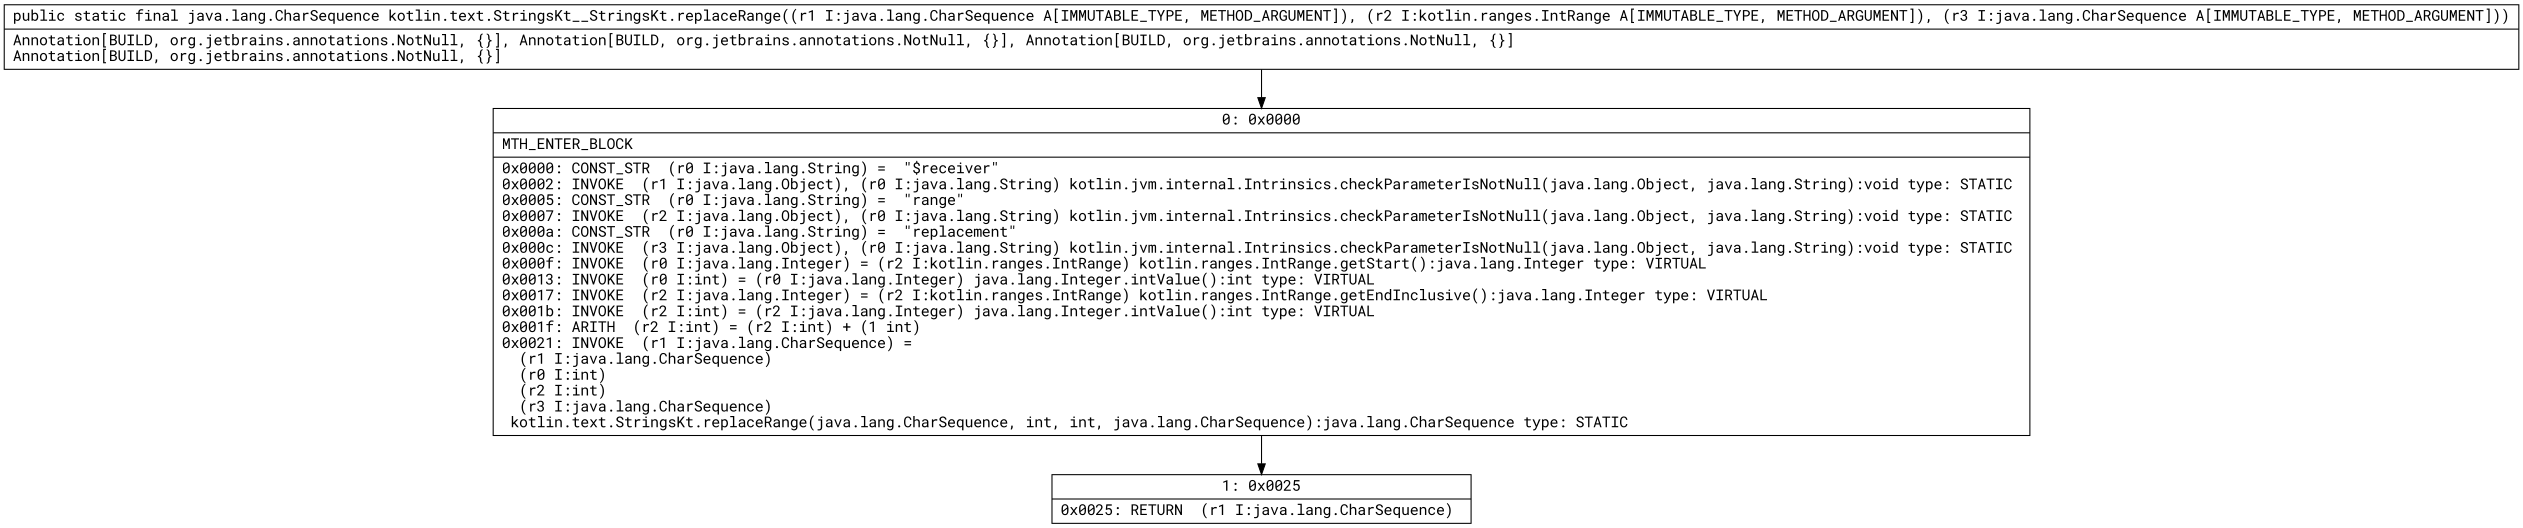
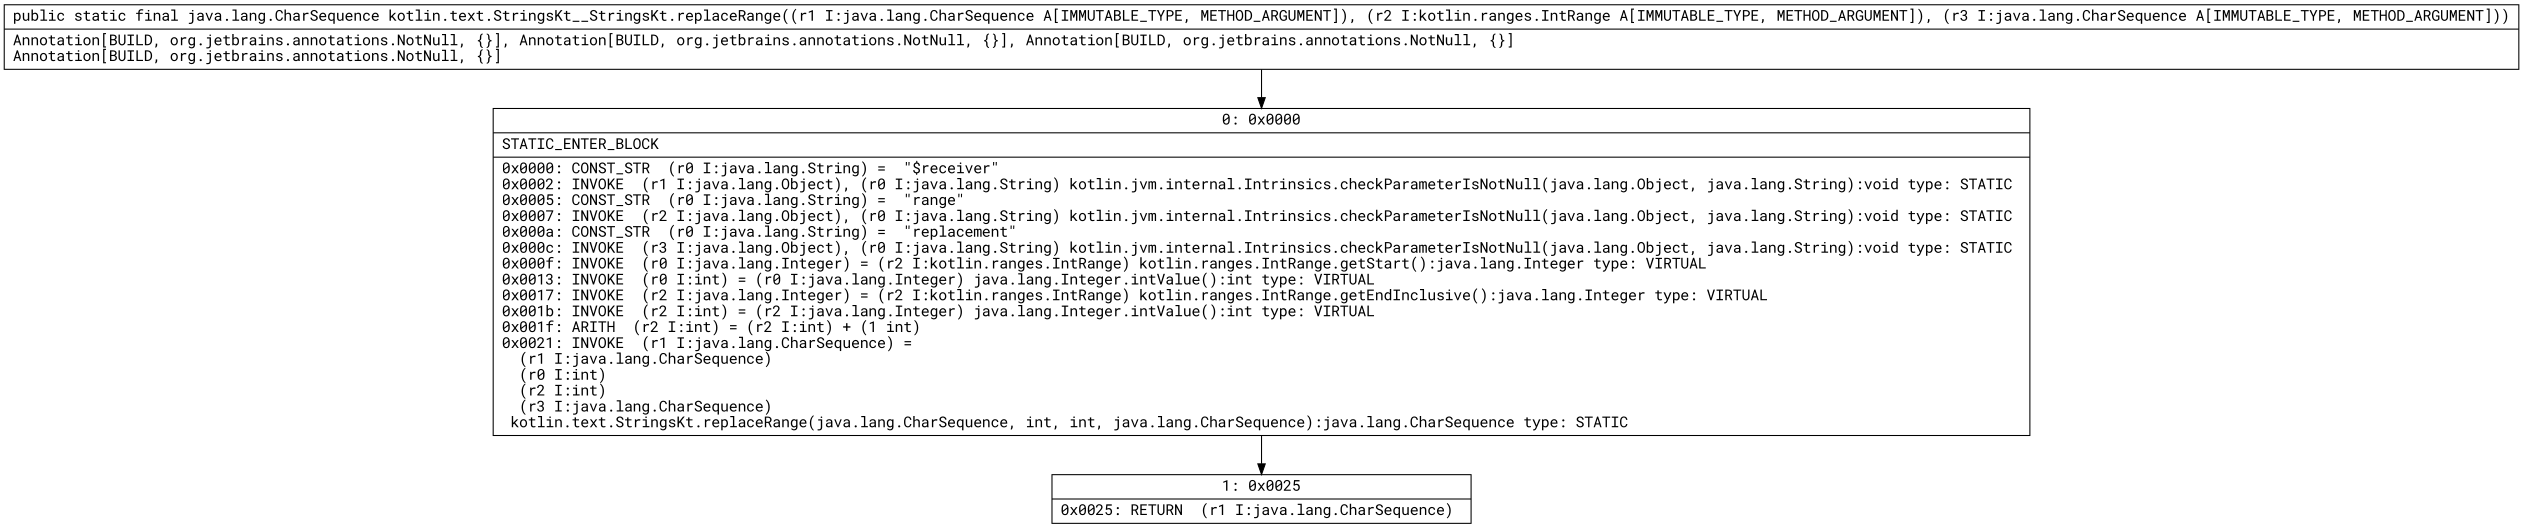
(567, 144) -> (580, 144)
